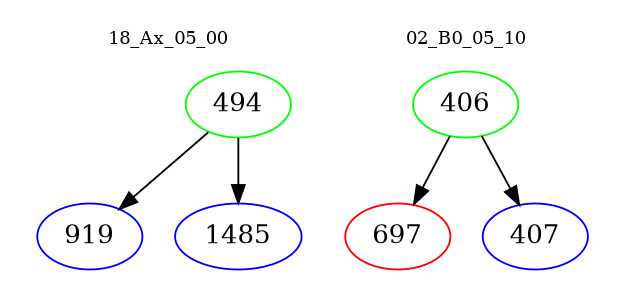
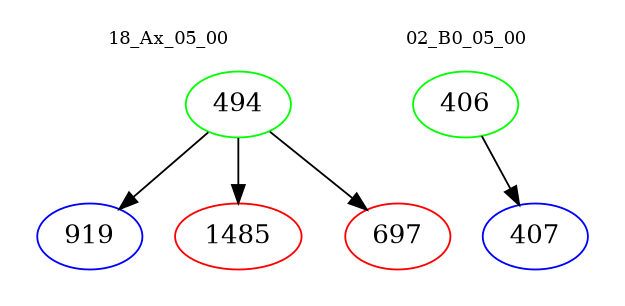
(467, 39) -> (467, 39)
(436, 162) -> (303, 158)
(238, 236) -> (238, 236)
